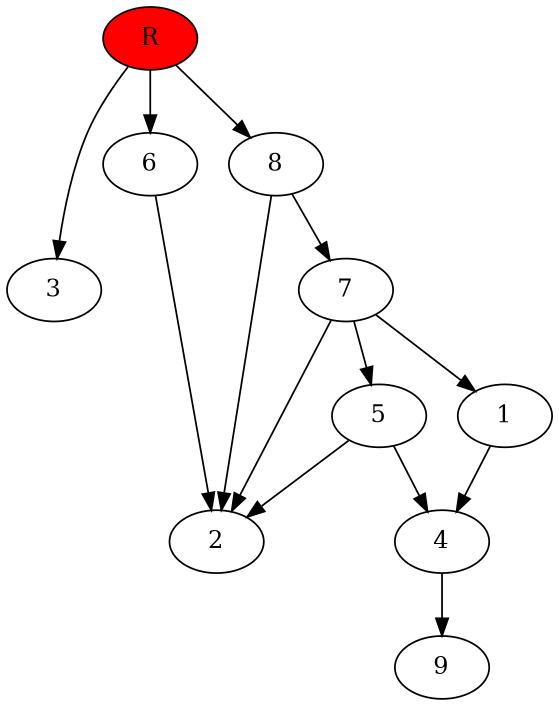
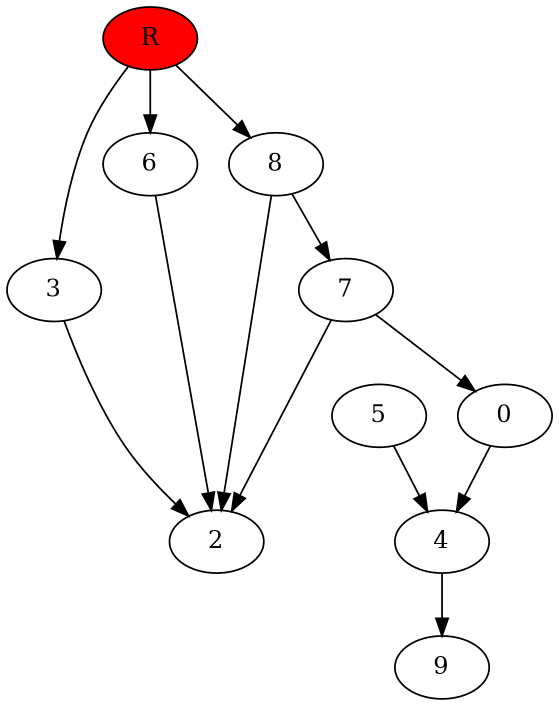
(360, 344) -> none
(505, 416) -> (505, 416)
(305, 473) -> (109, 419)
